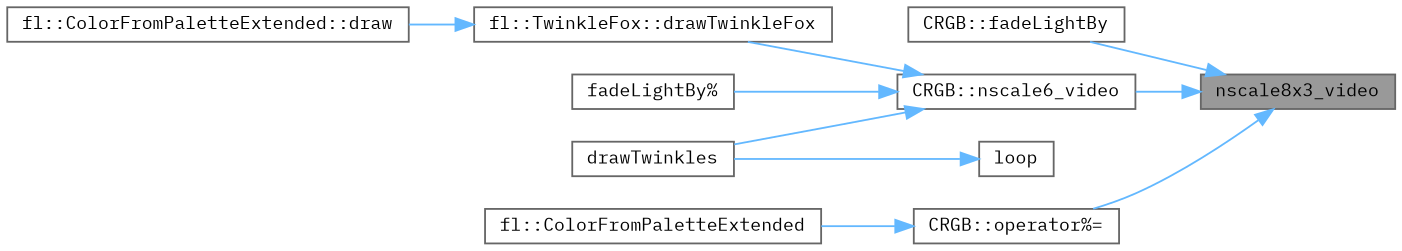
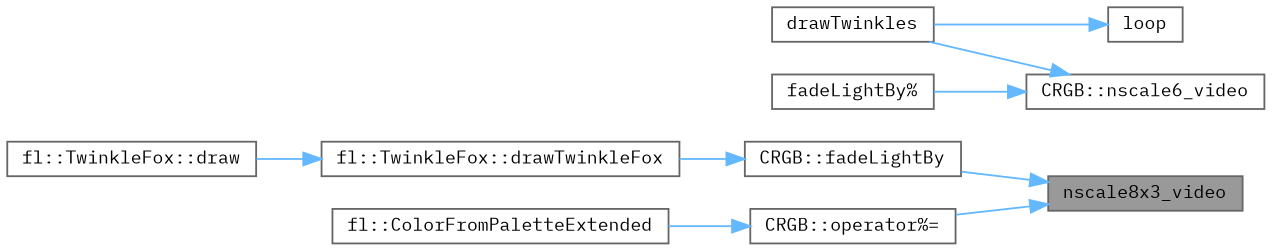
(208, 25) -> (132, 159)
(826, 56) -> (703, 159)
(1159, 92) -> none
